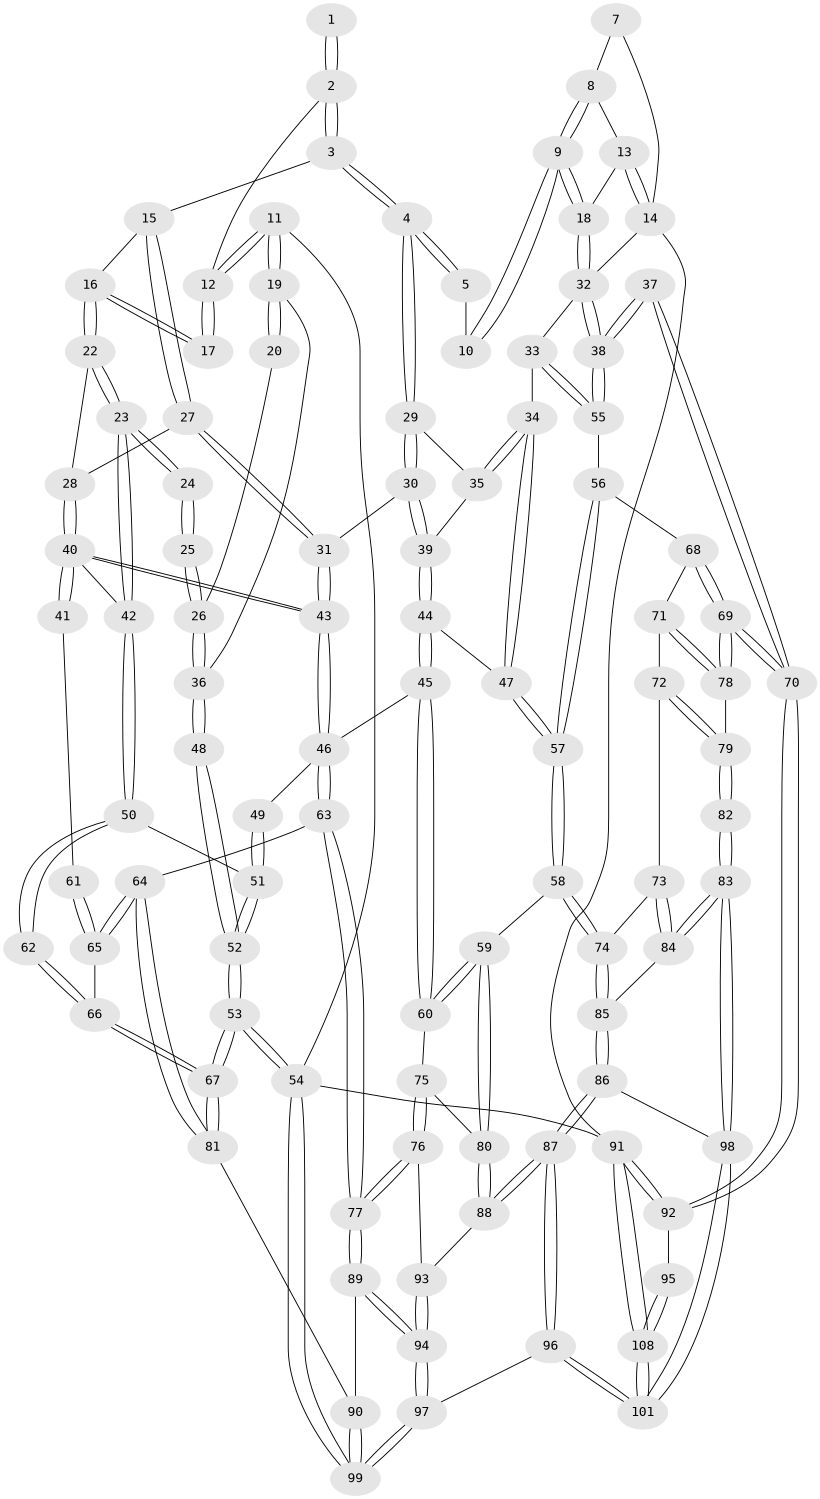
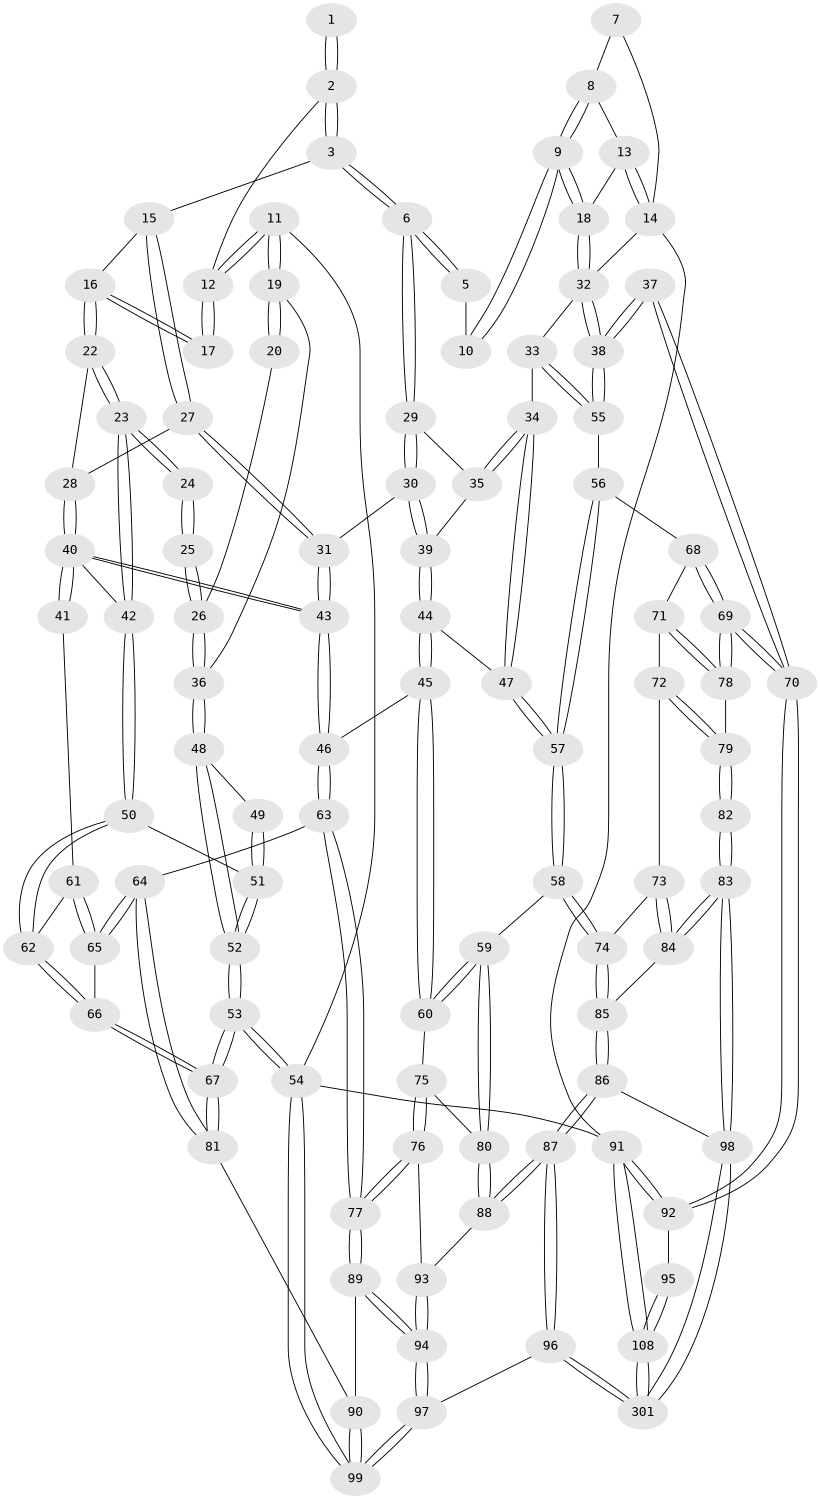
(407, 219) -> (407, 219)
(291, 783) -> (228, 783)
none -> (51, 915)
(643, 1413) -> (643, 1413)
